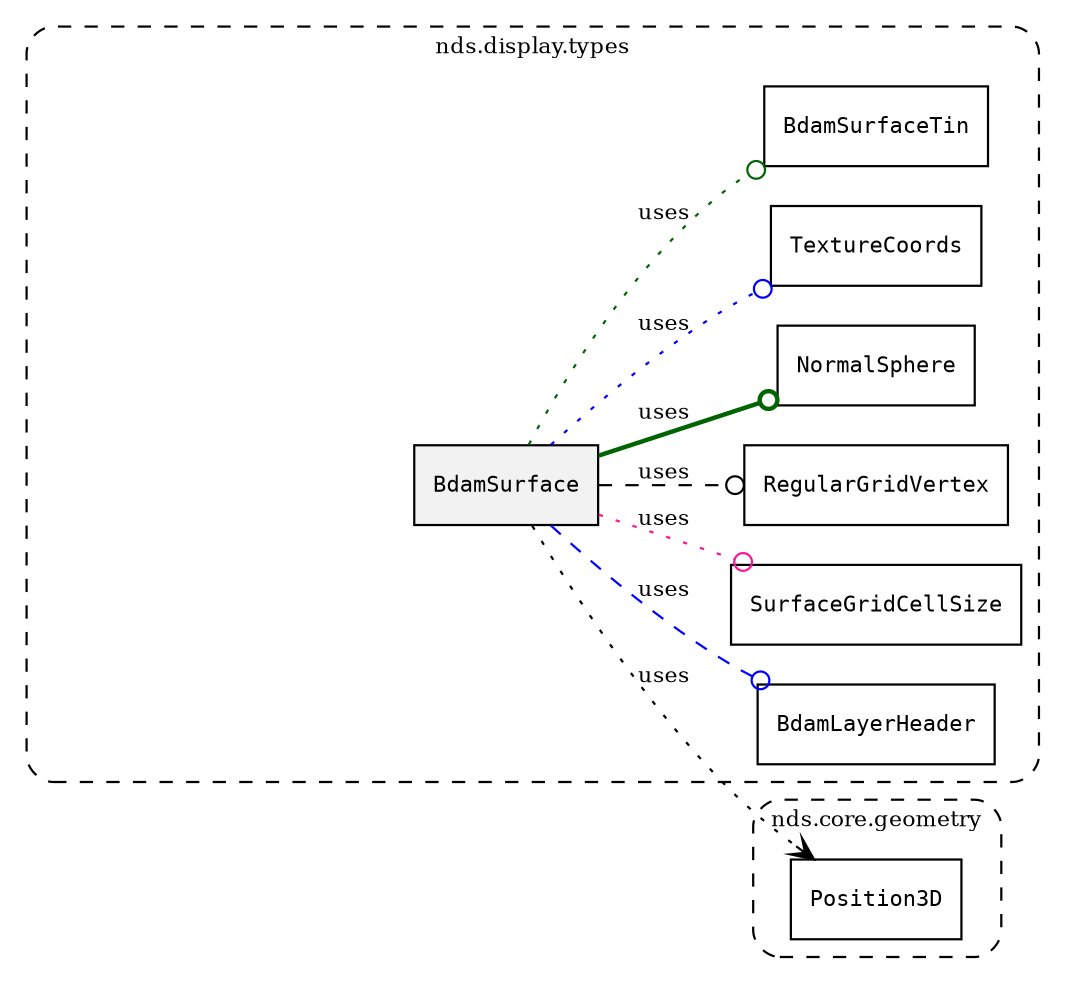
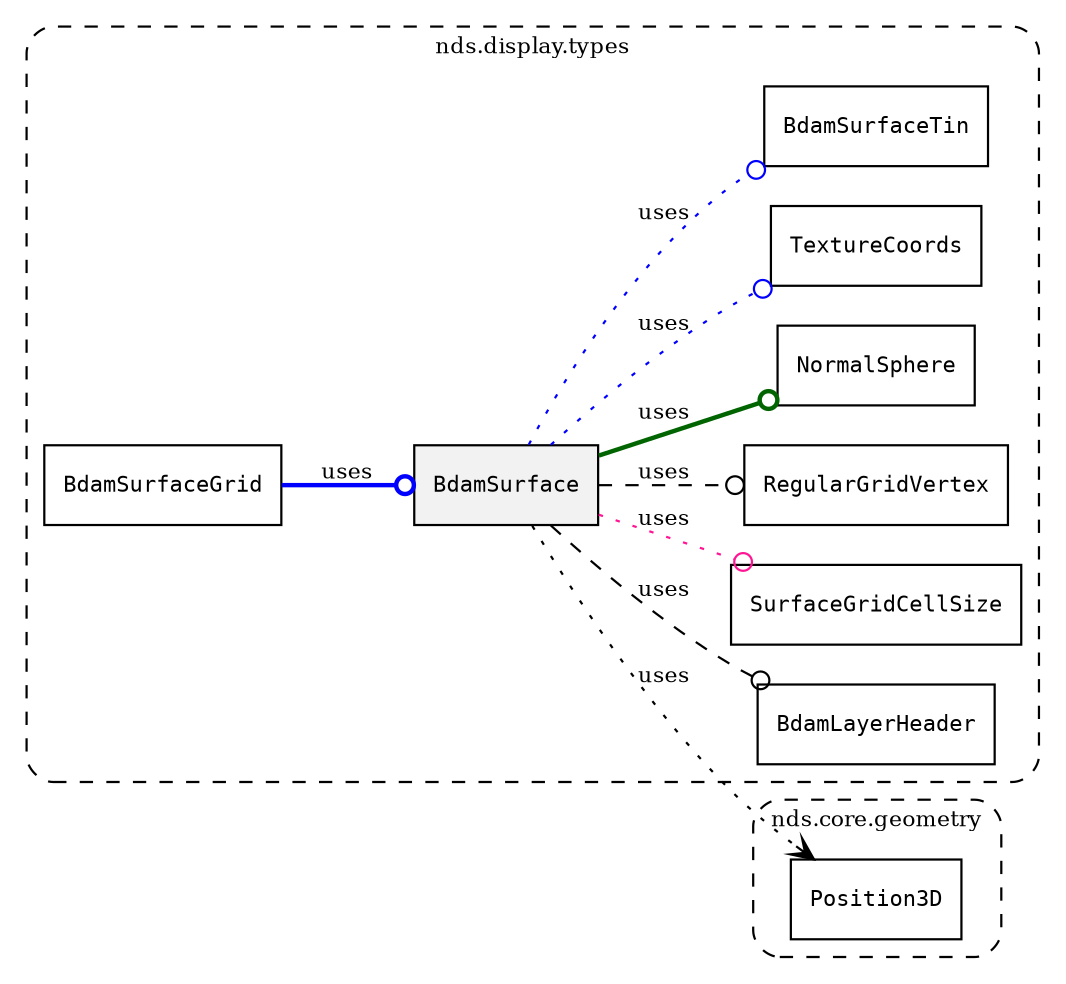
(623, 297) -> (623, 297)
none -> (163, 485)
(647, 607) -> (647, 607)
